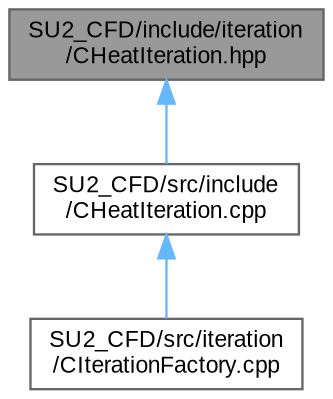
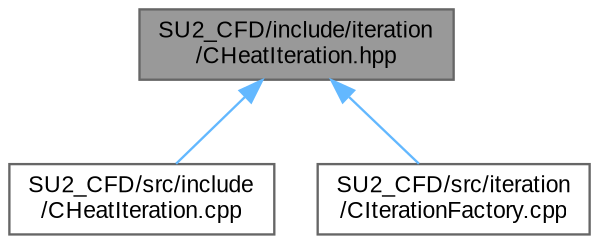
(166, 289) -> (384, 130)
